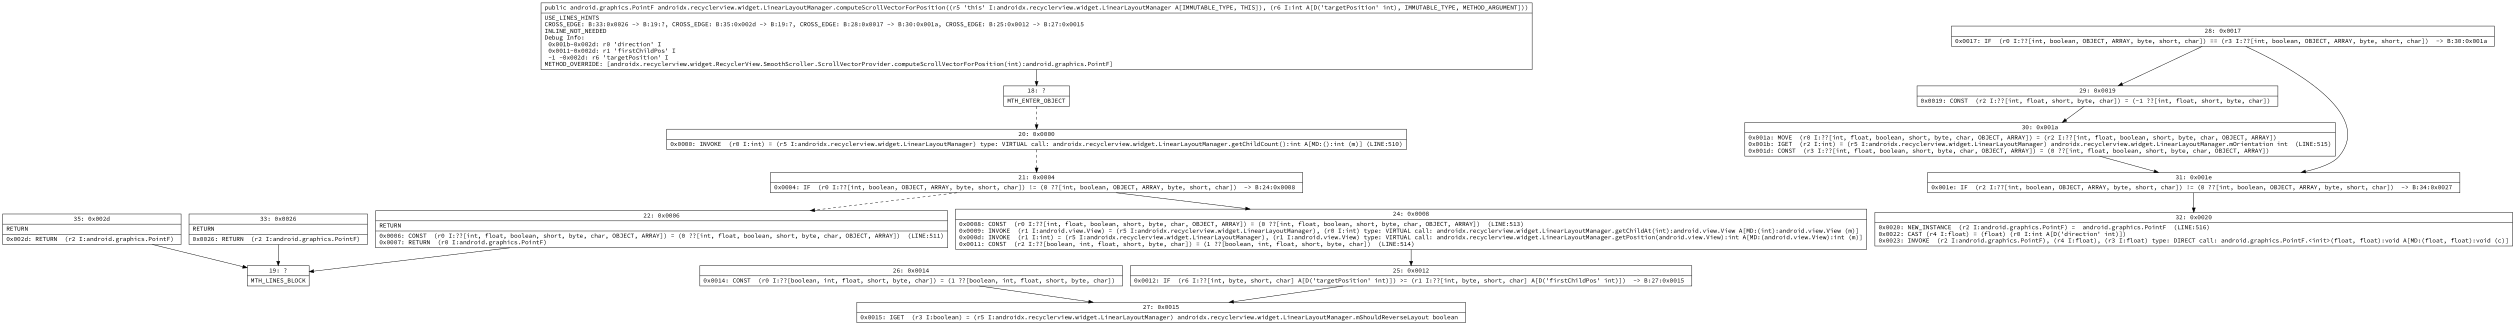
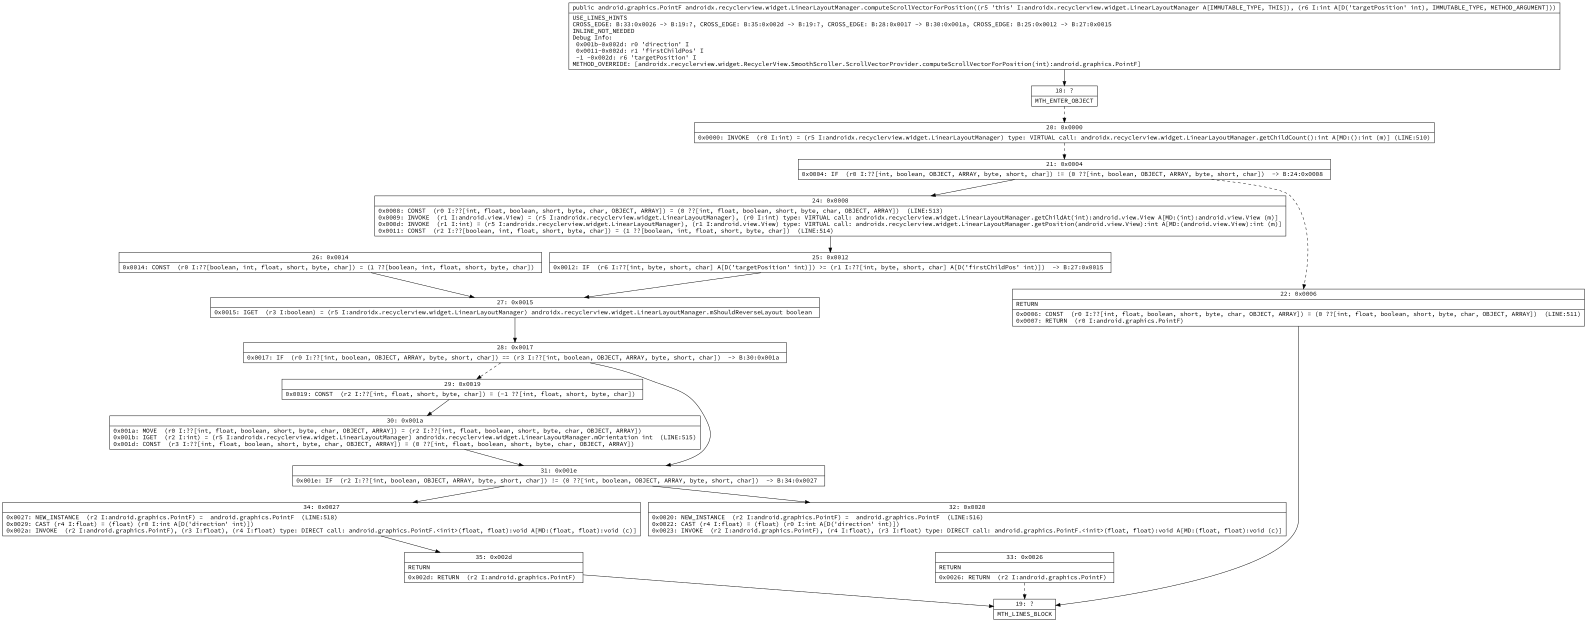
(2162, 65) -> (491, 370)
(278, 253) -> (1025, 589)
none -> (515, 328)
none -> (322, 519)
